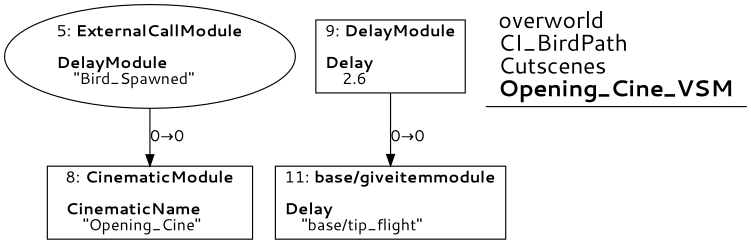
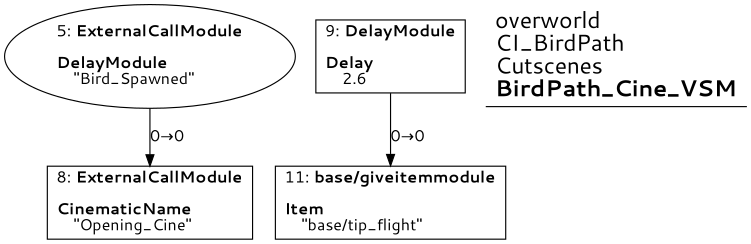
(616, 90) -> (616, 90)
(160, 178) -> (160, 178)
(309, 210) -> (304, 210)
